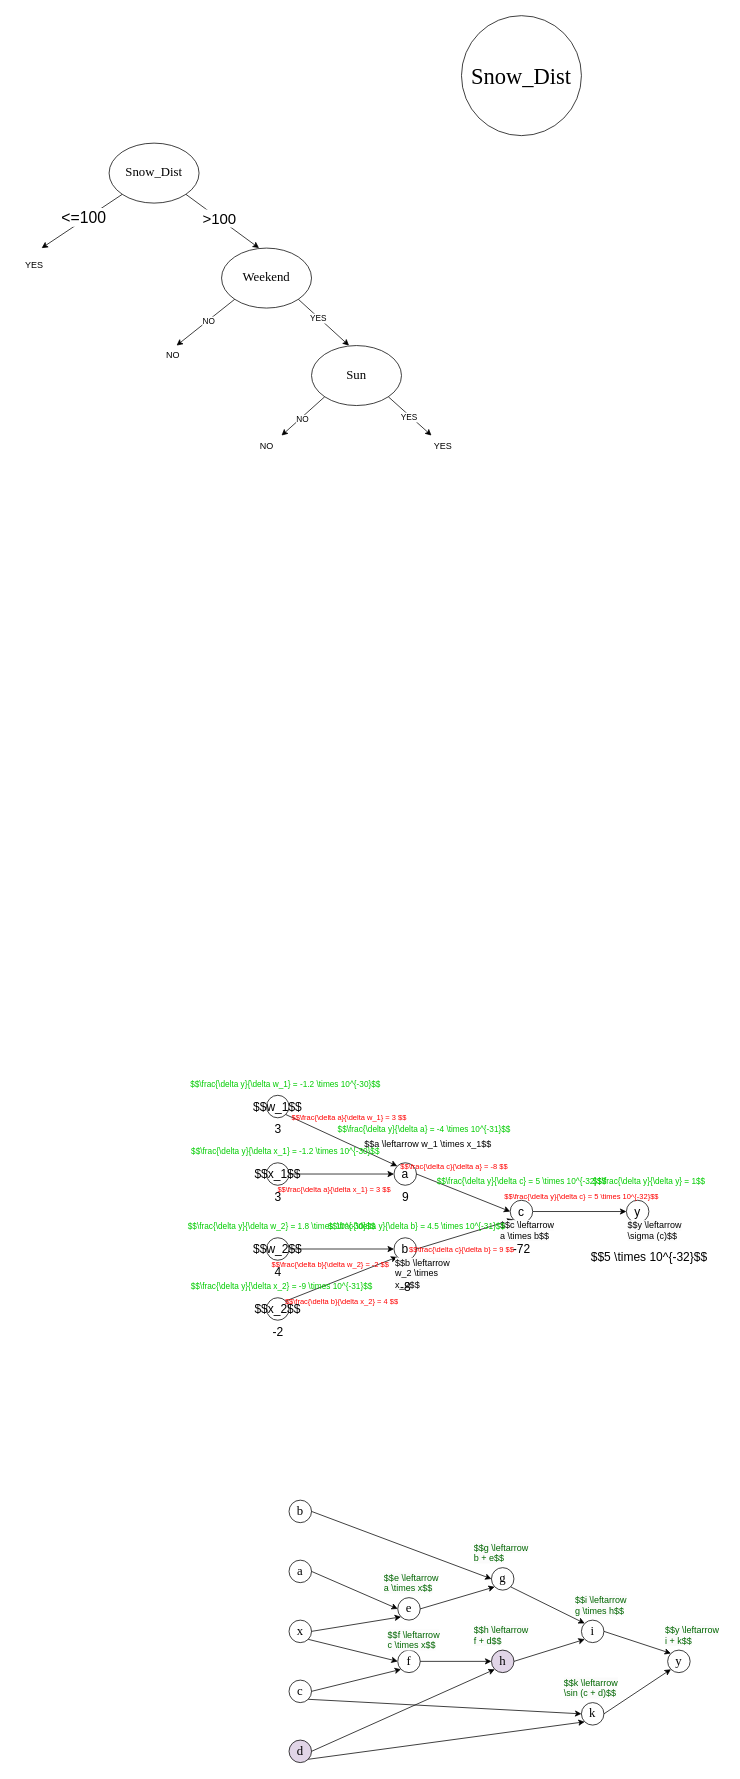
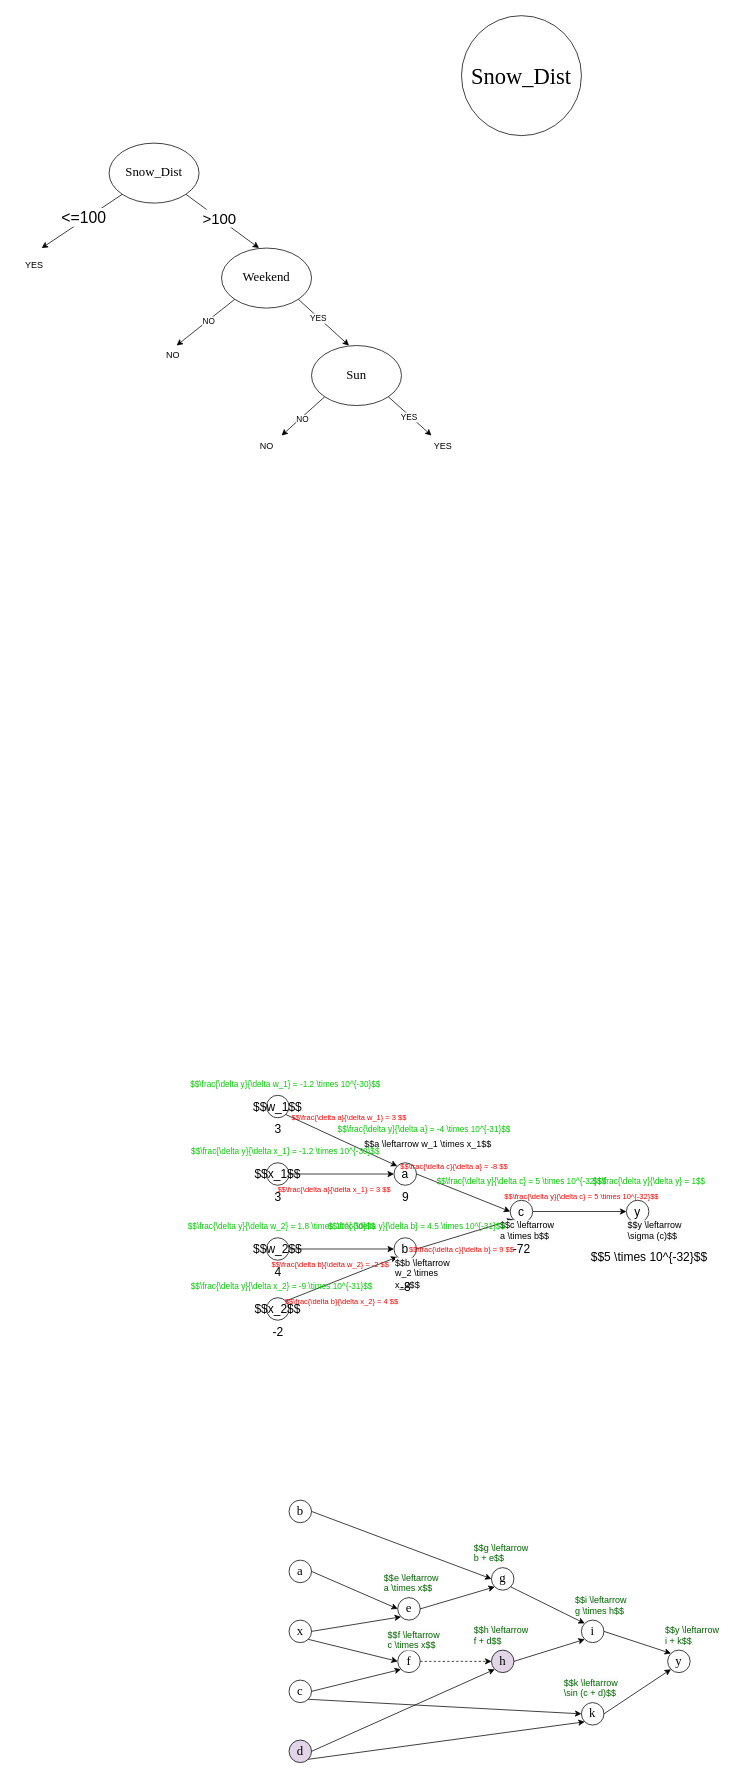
(454, 1662) -> (454, 1662)
